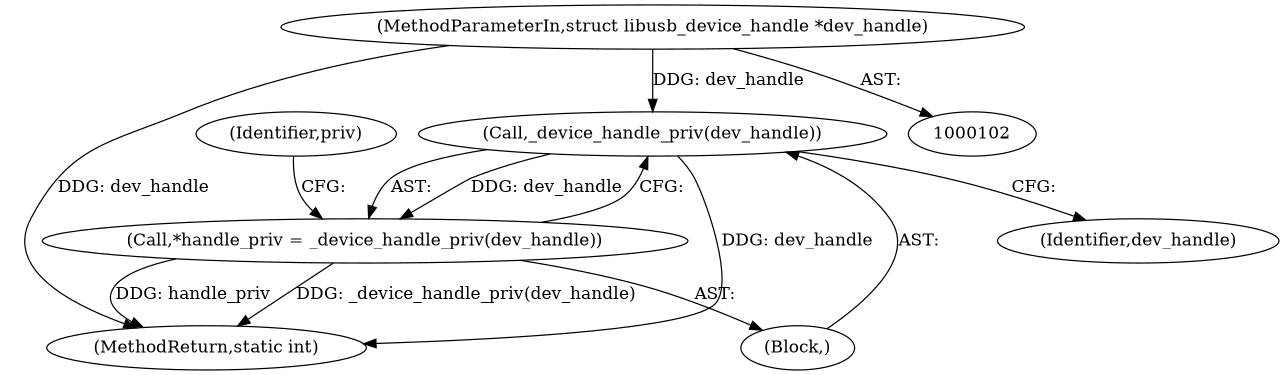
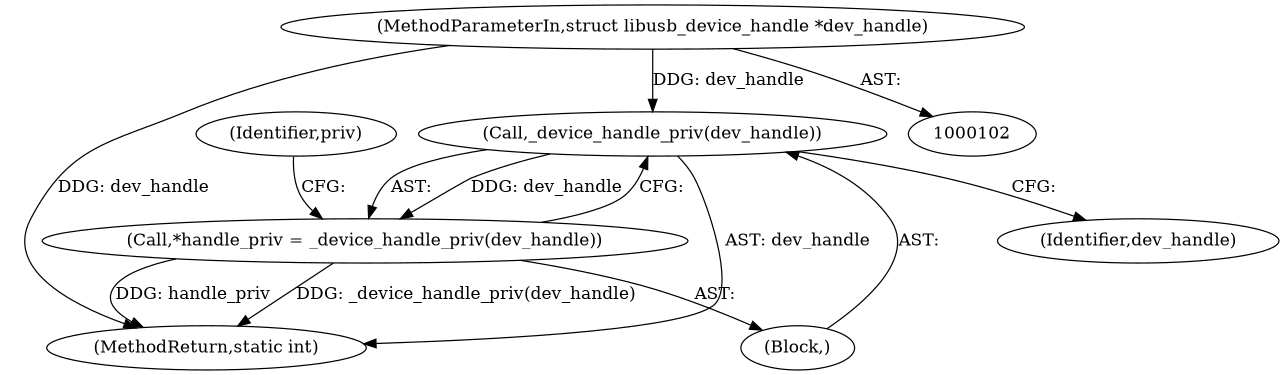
(798, 241) -> (798, 241)
